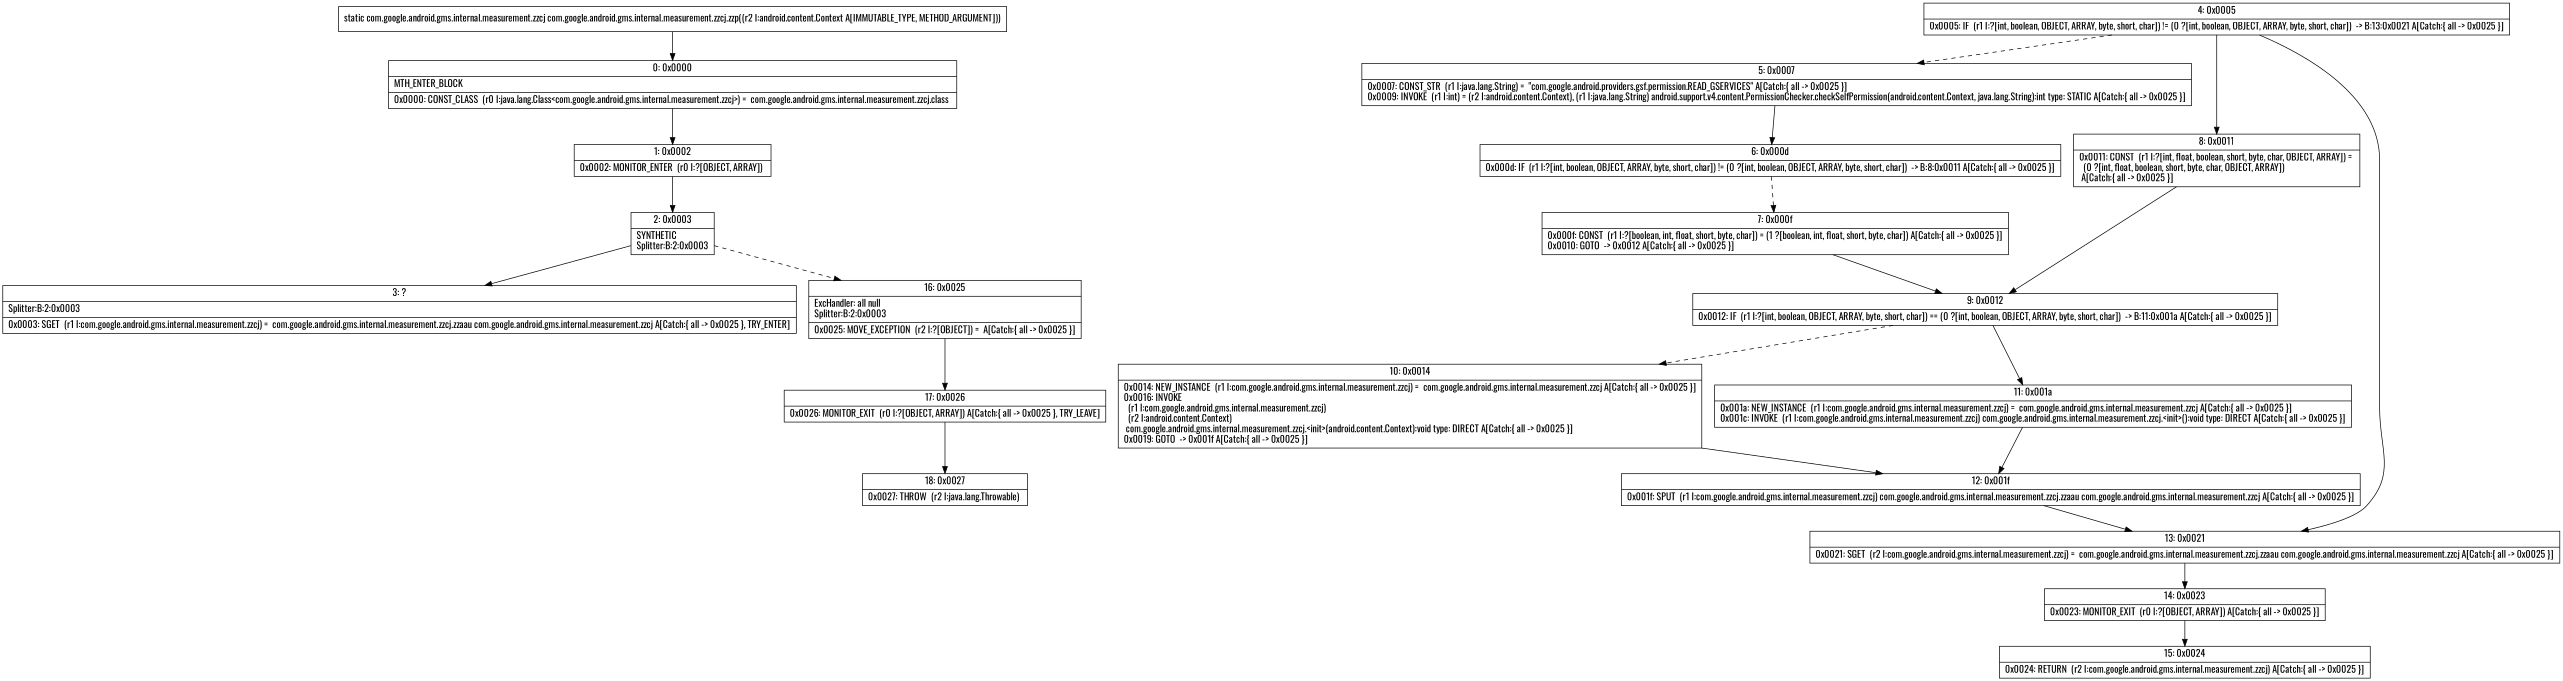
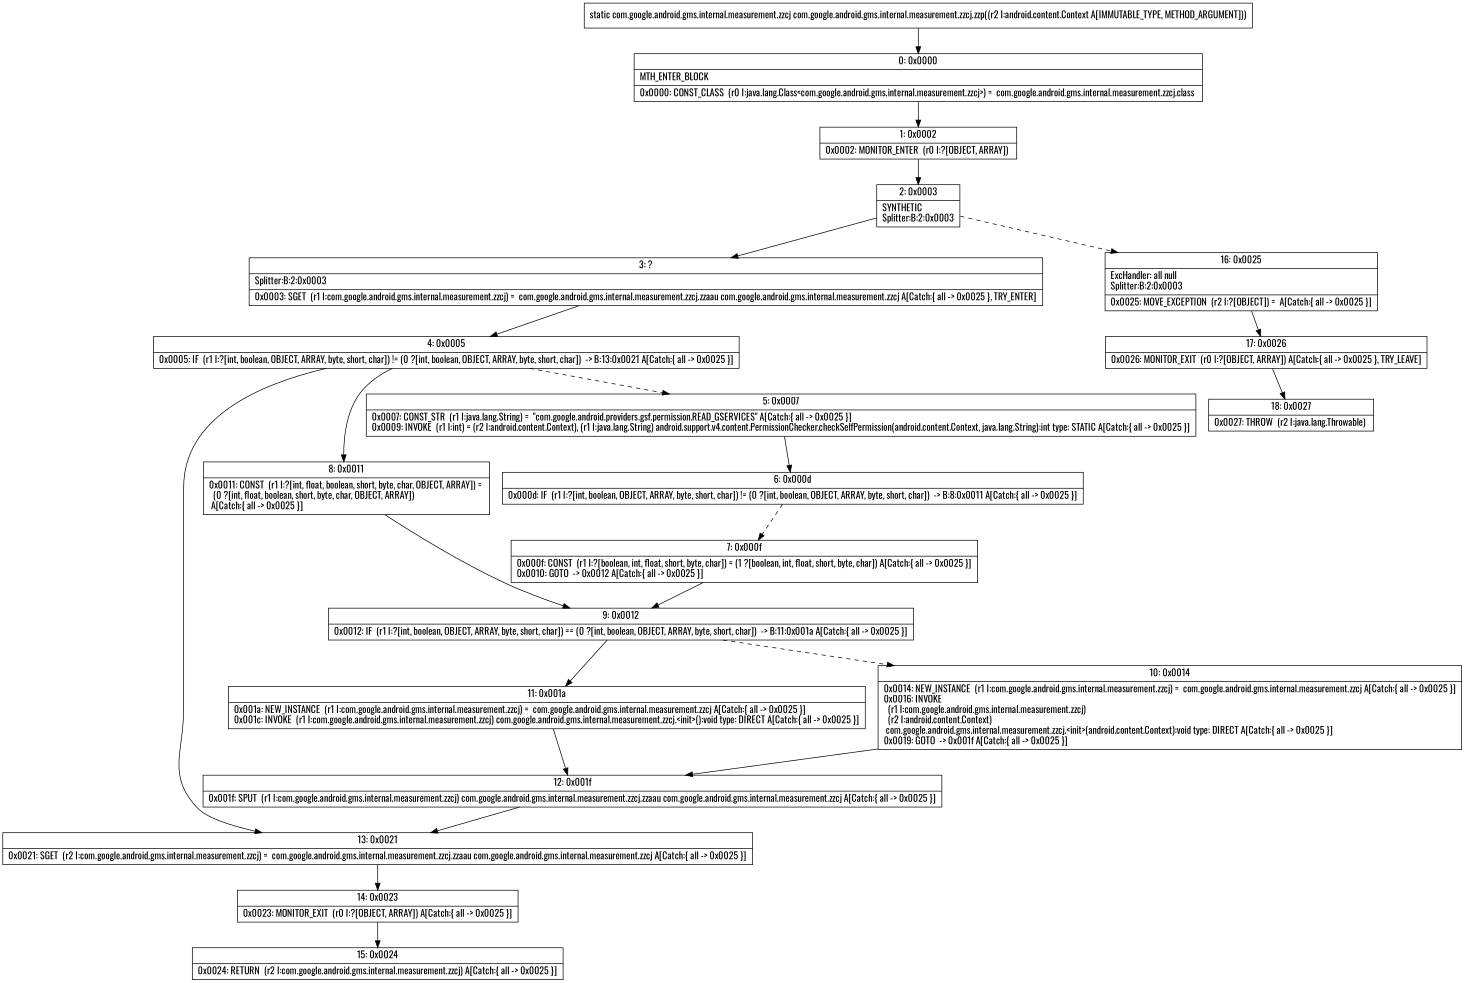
none -> (538, 320)
